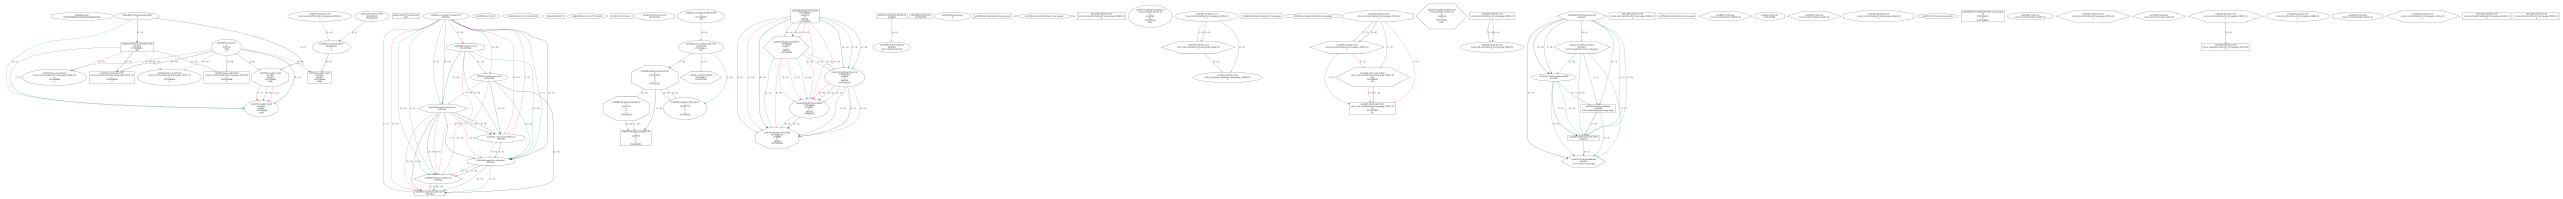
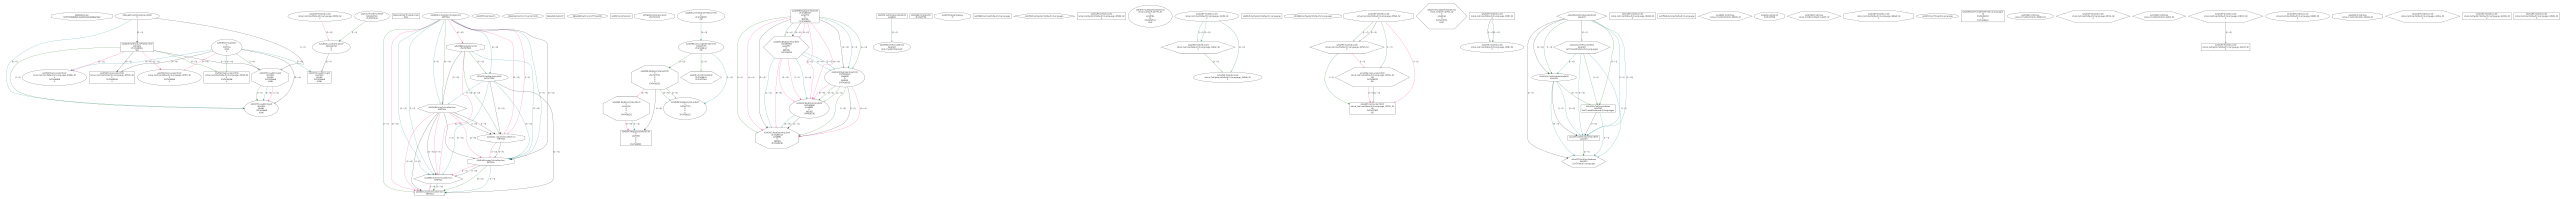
none -> (207, 60)
